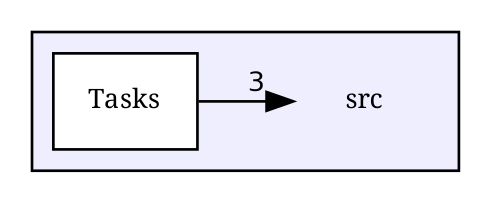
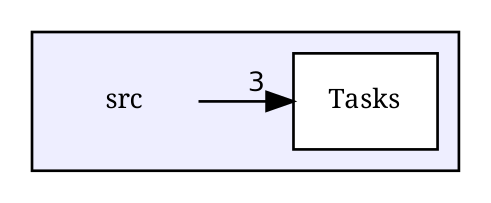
(232, 101) -> (232, 101)
